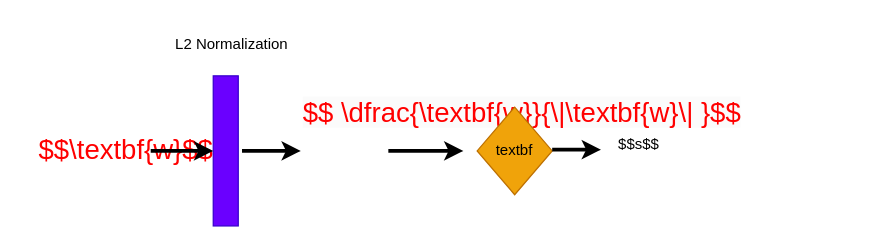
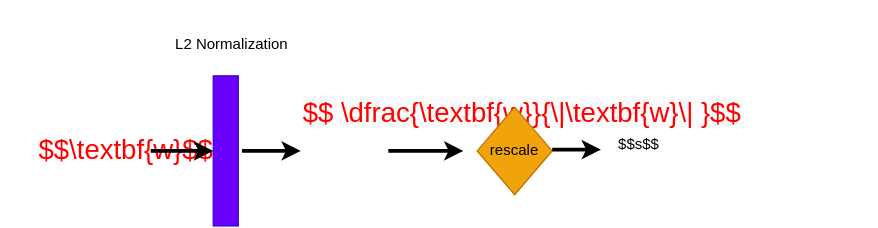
(514, 151) -> (514, 151)
